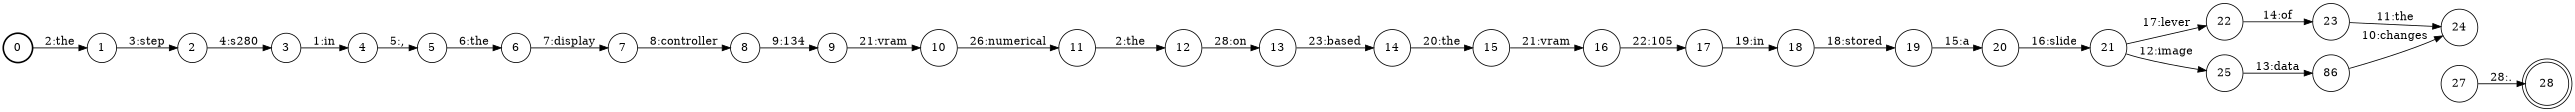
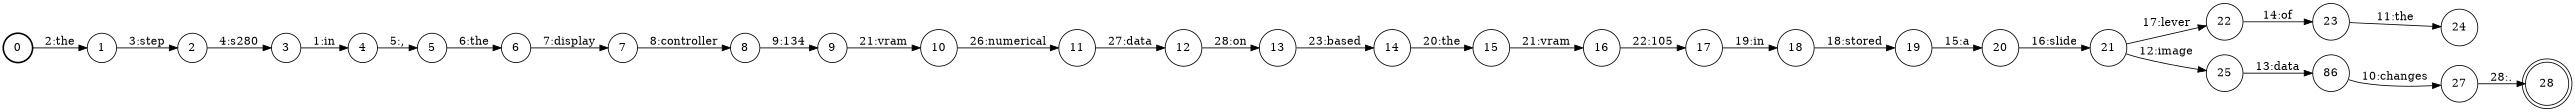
(1130, 42) -> (1130, 42)
(2393, 55) -> (2390, 86)
